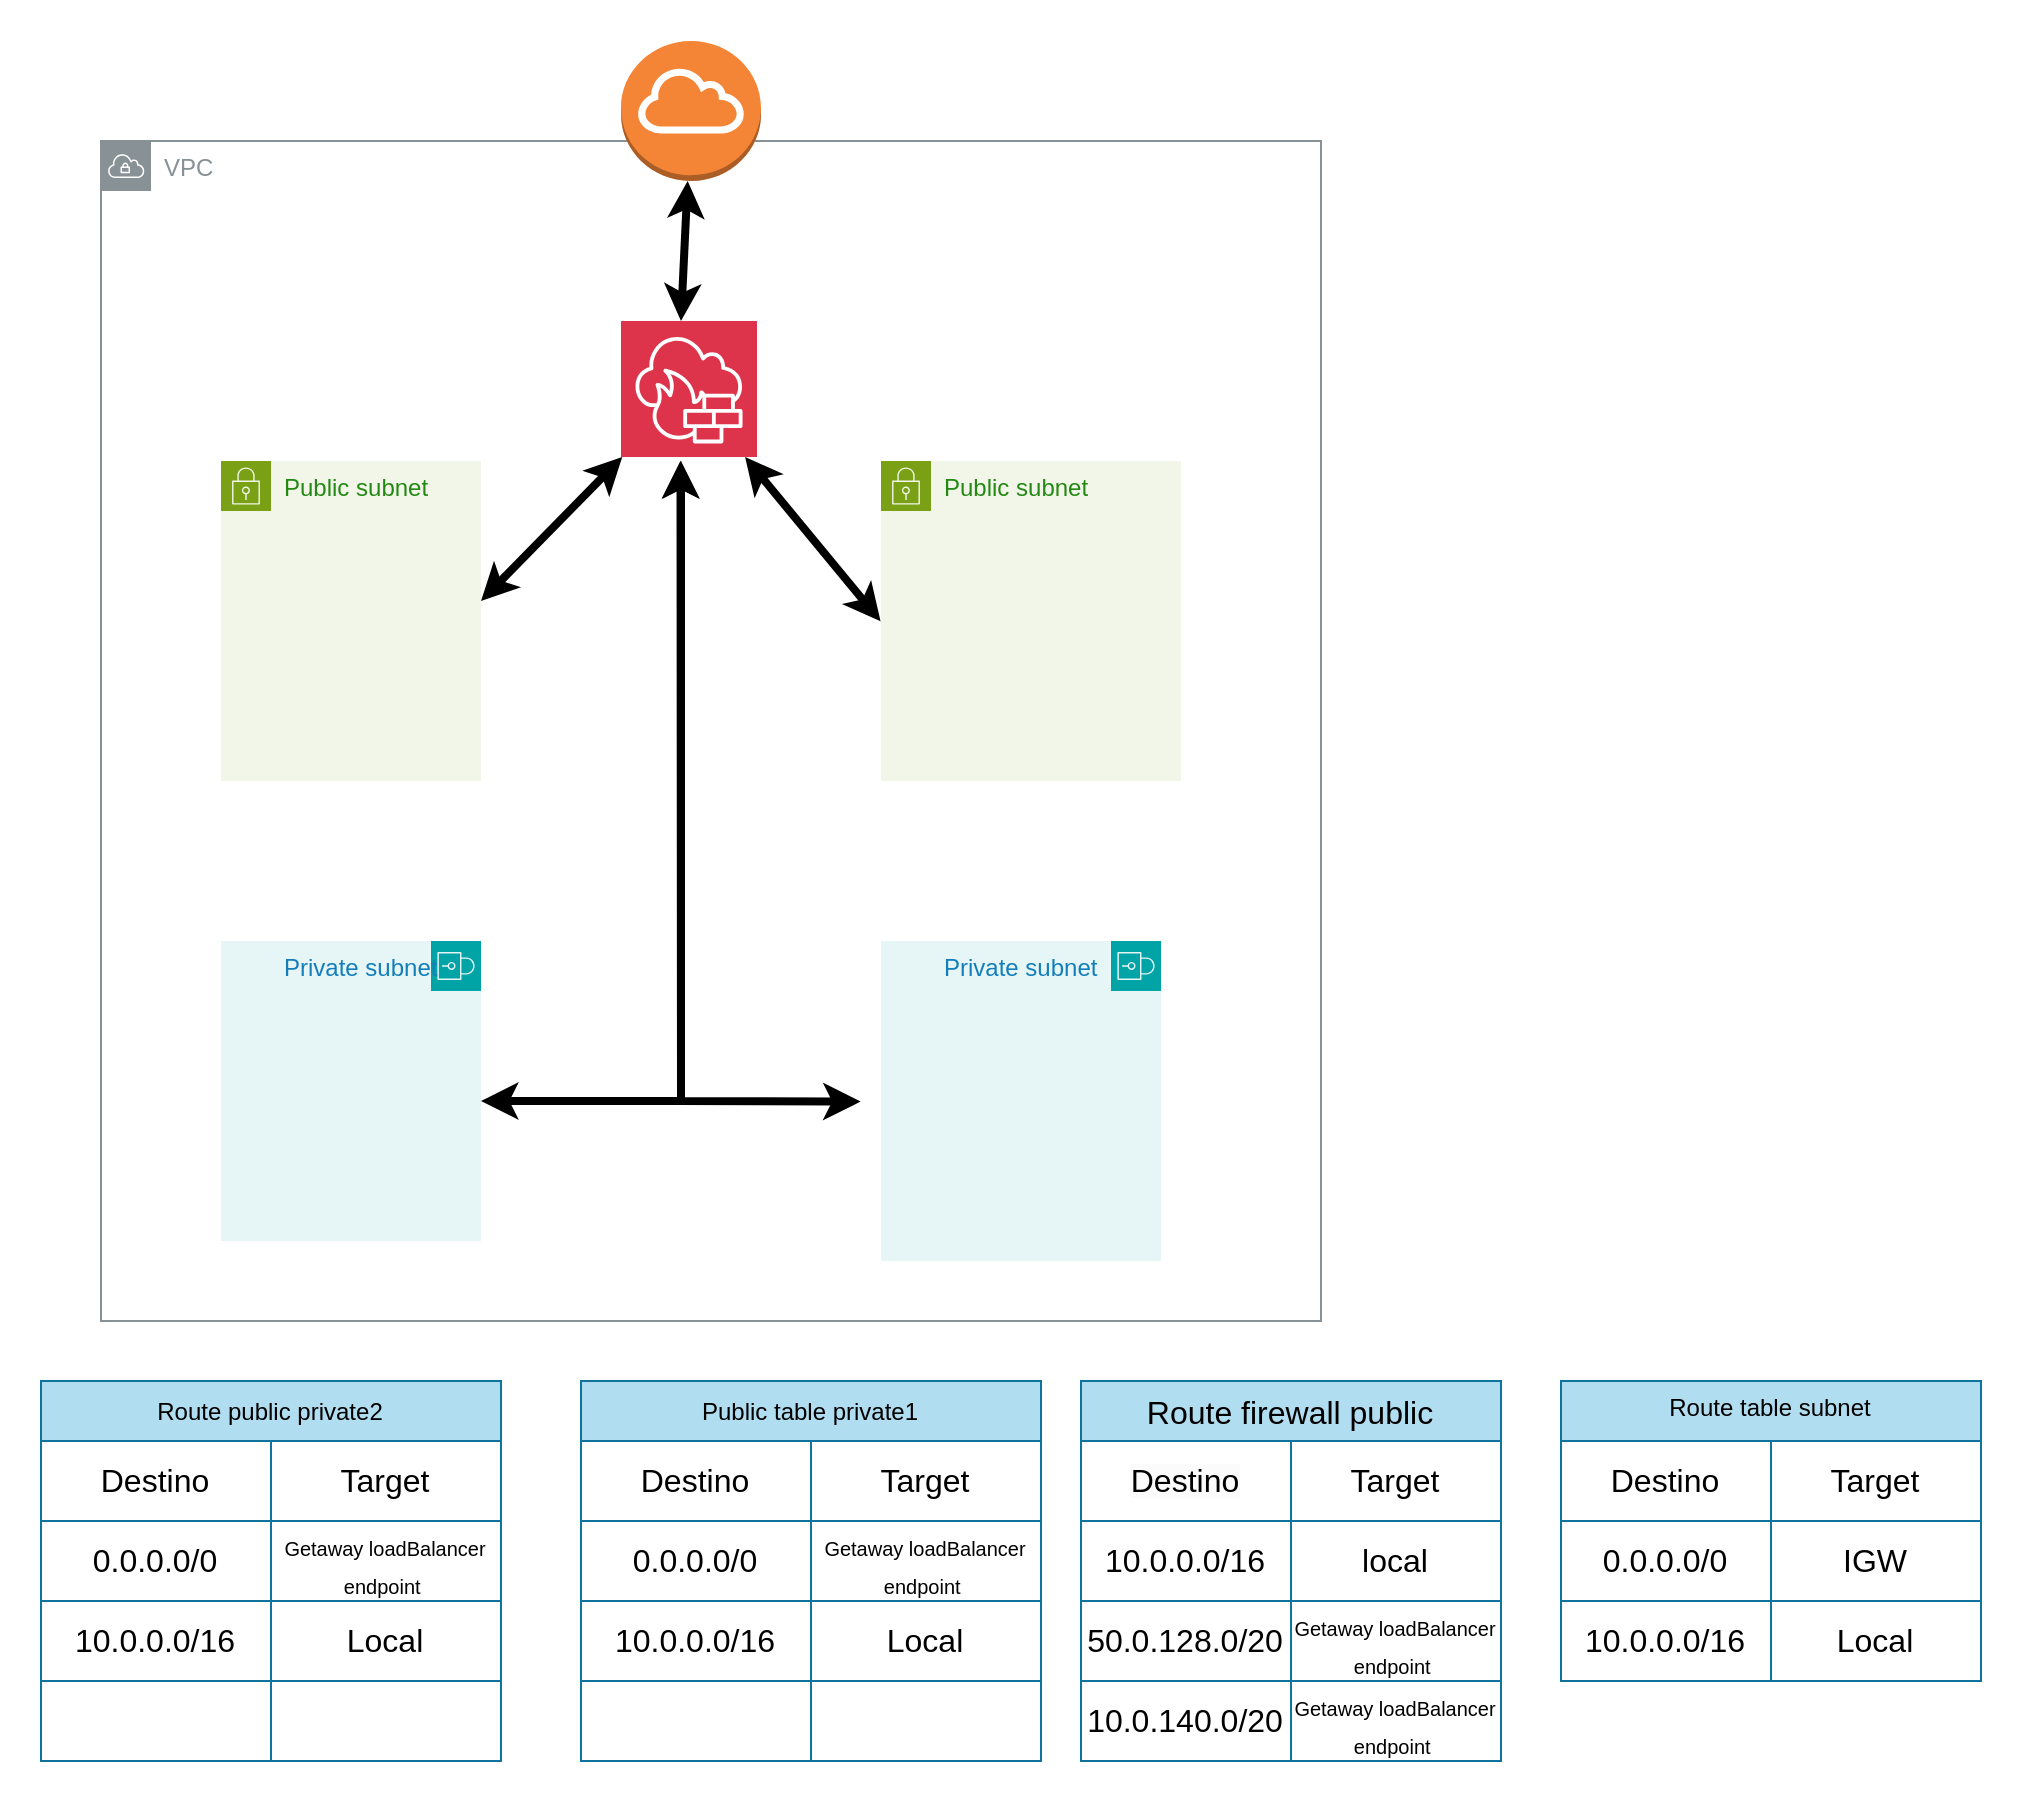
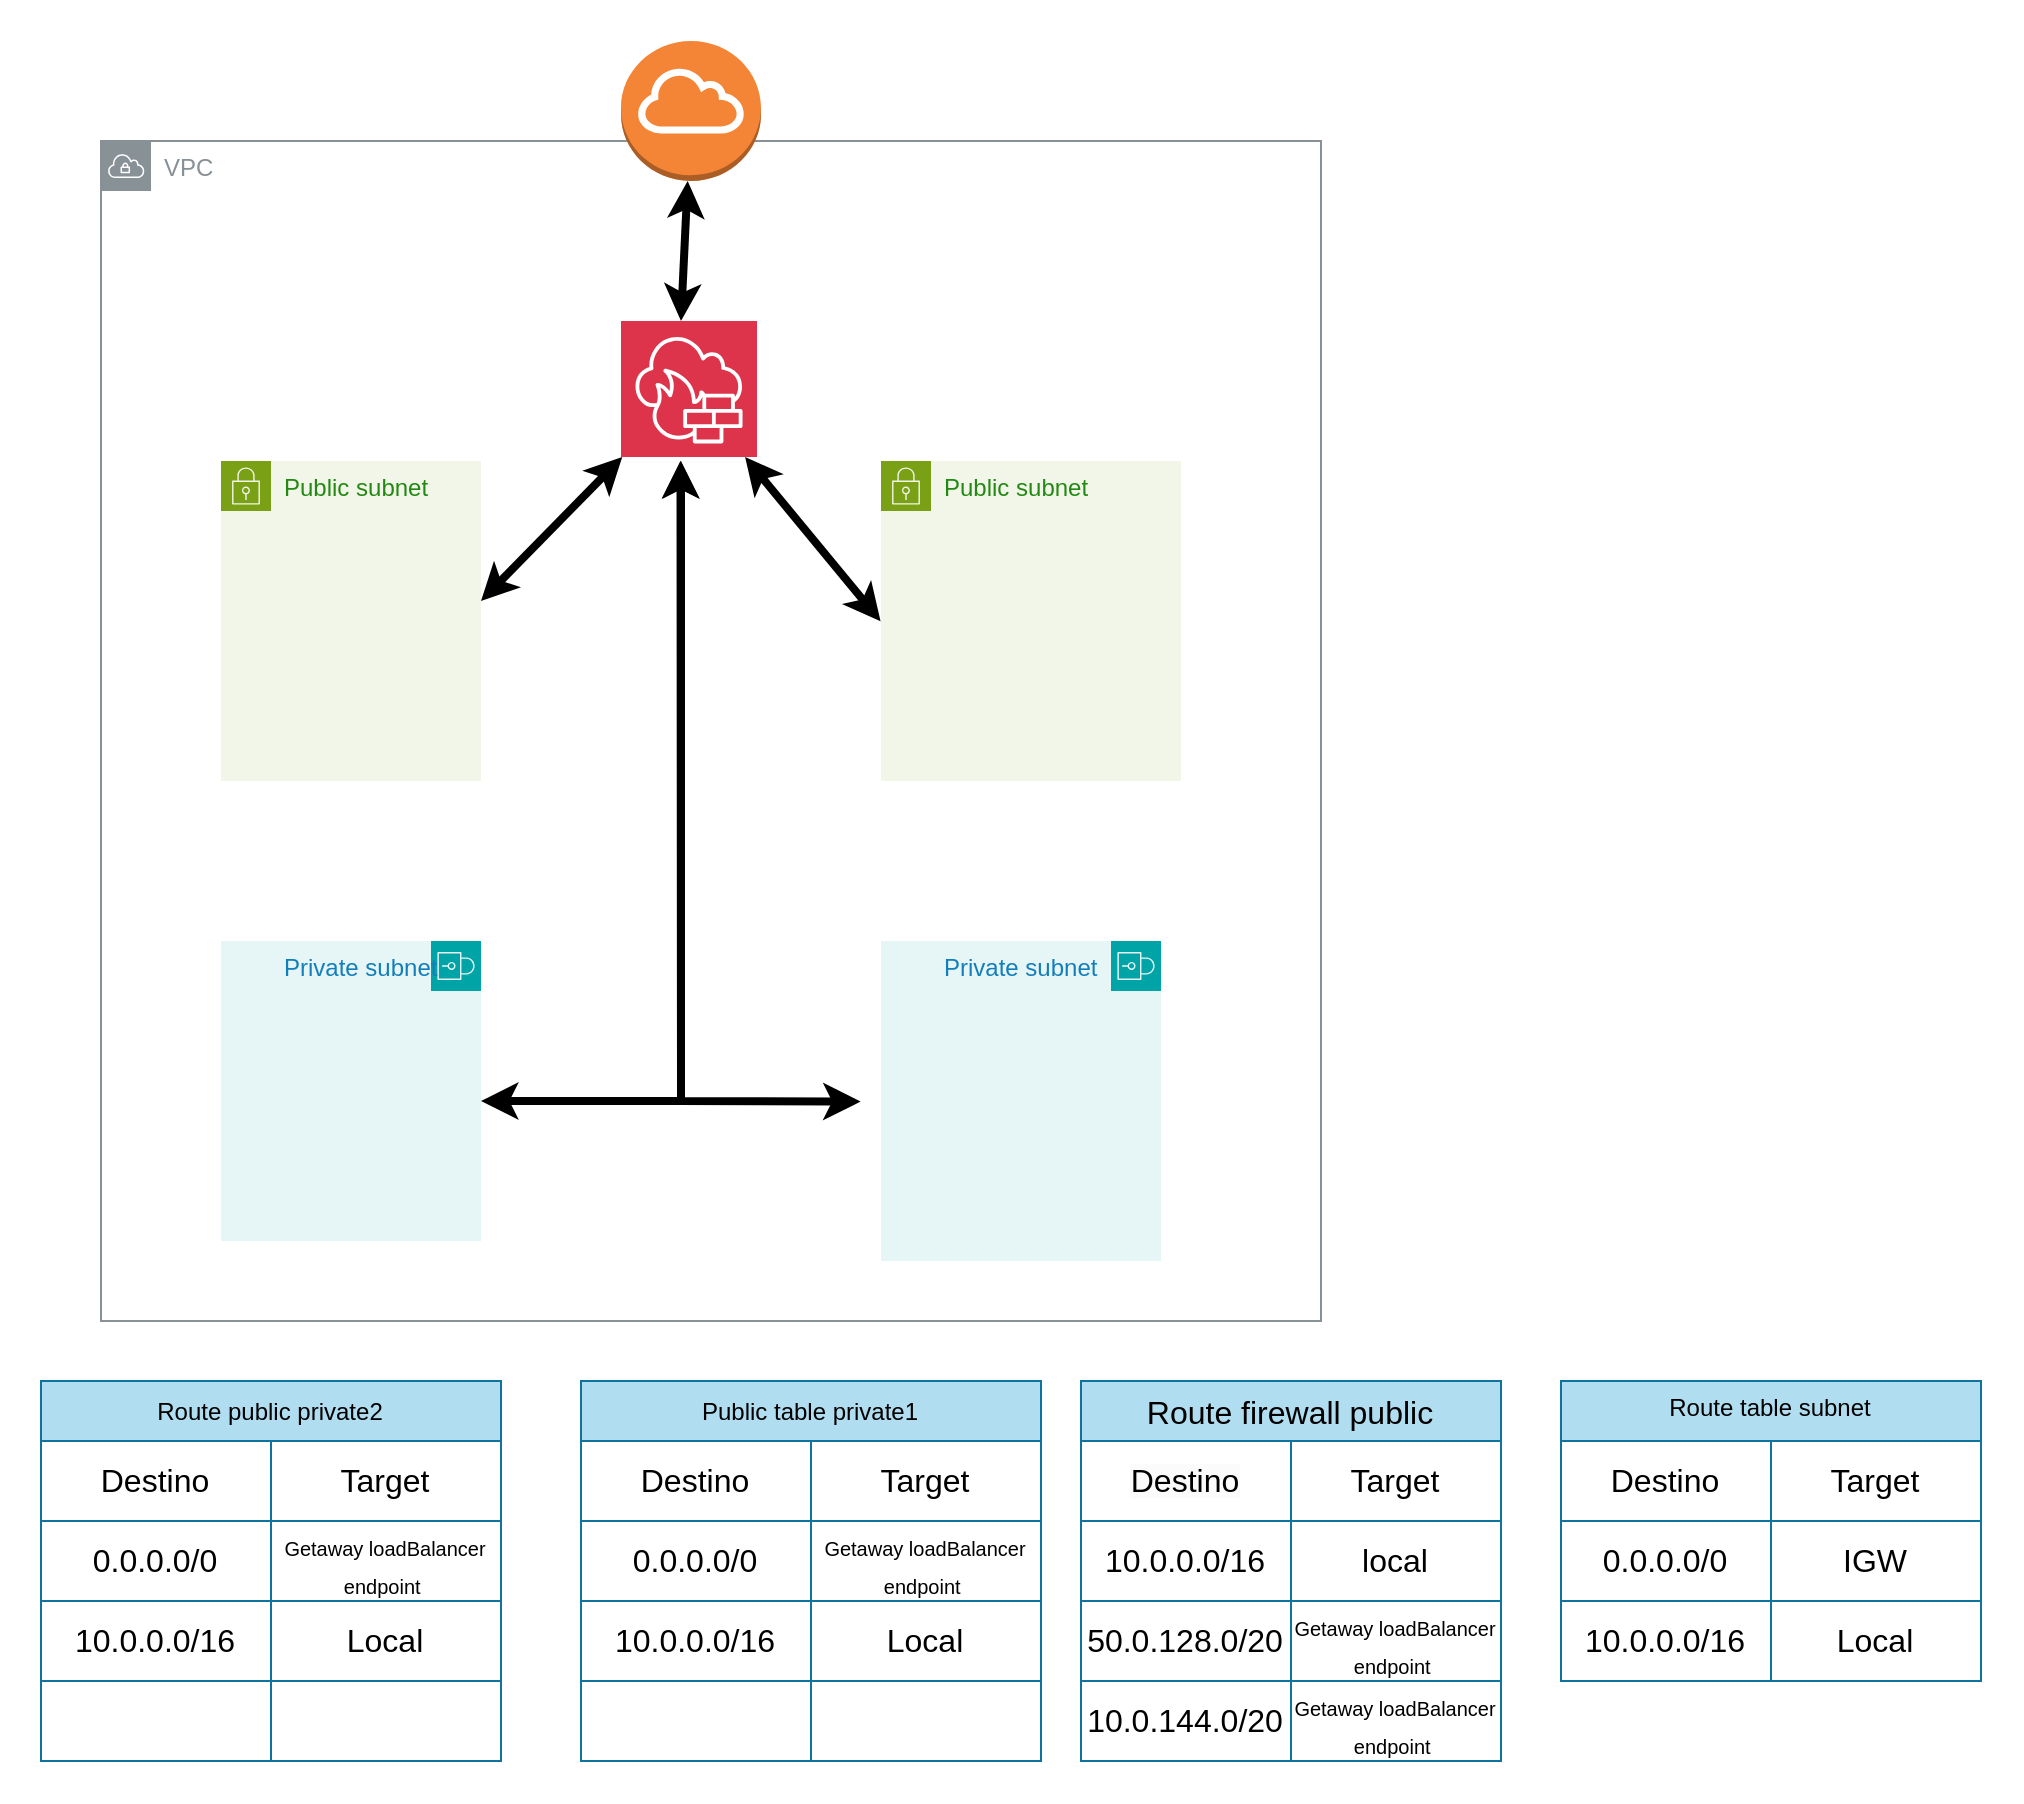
(1186, 1721) -> (1186, 1721)
